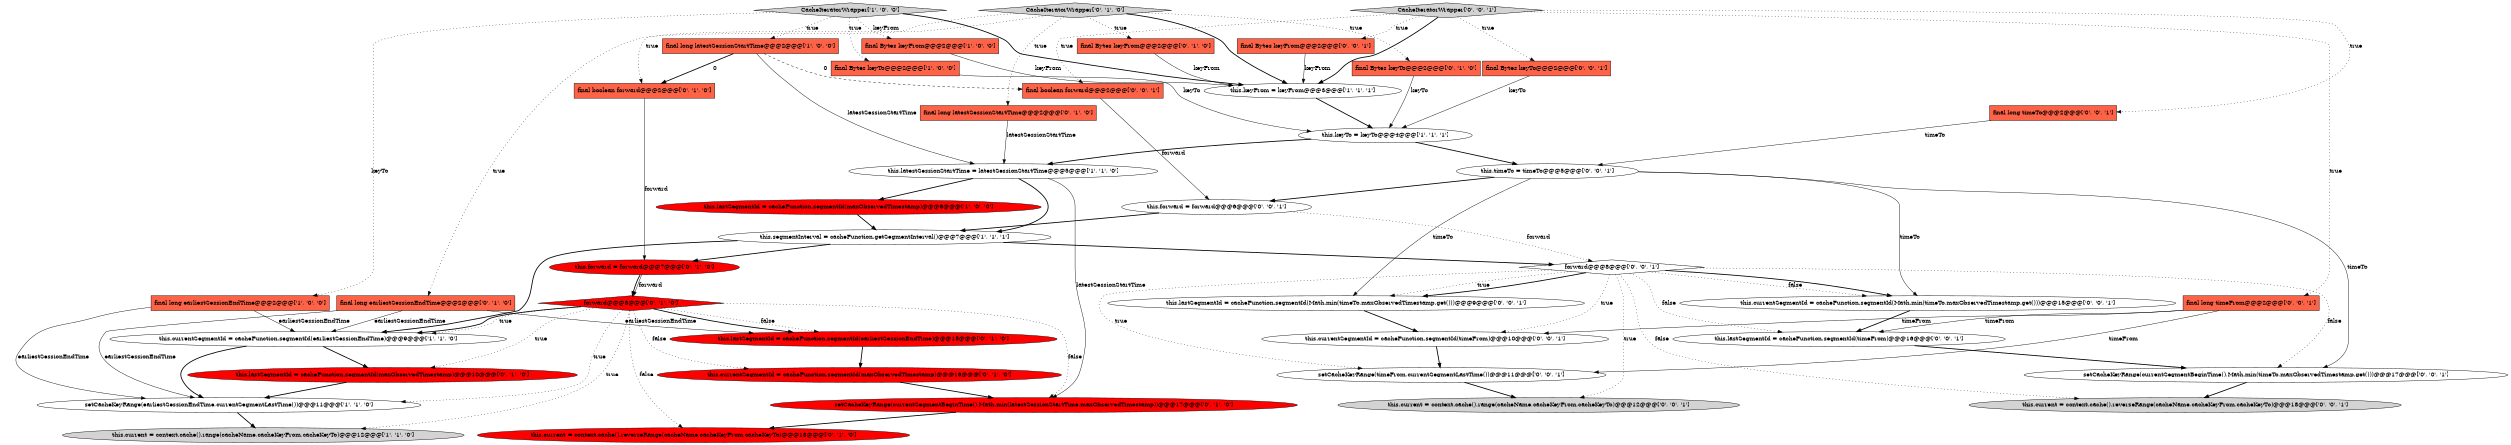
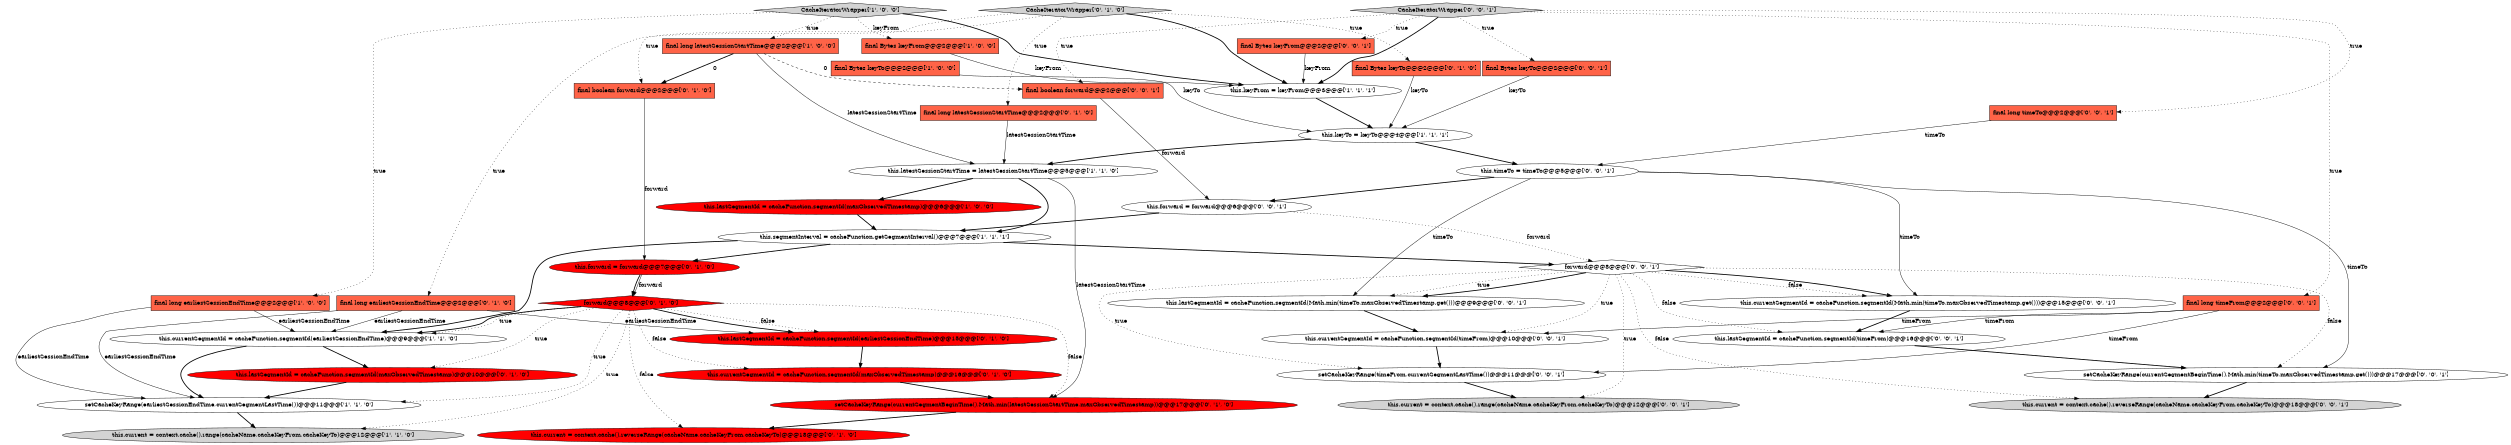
(851, 41) -> none
(1146, 46) -> none
(380, 171) -> (380, 171)
